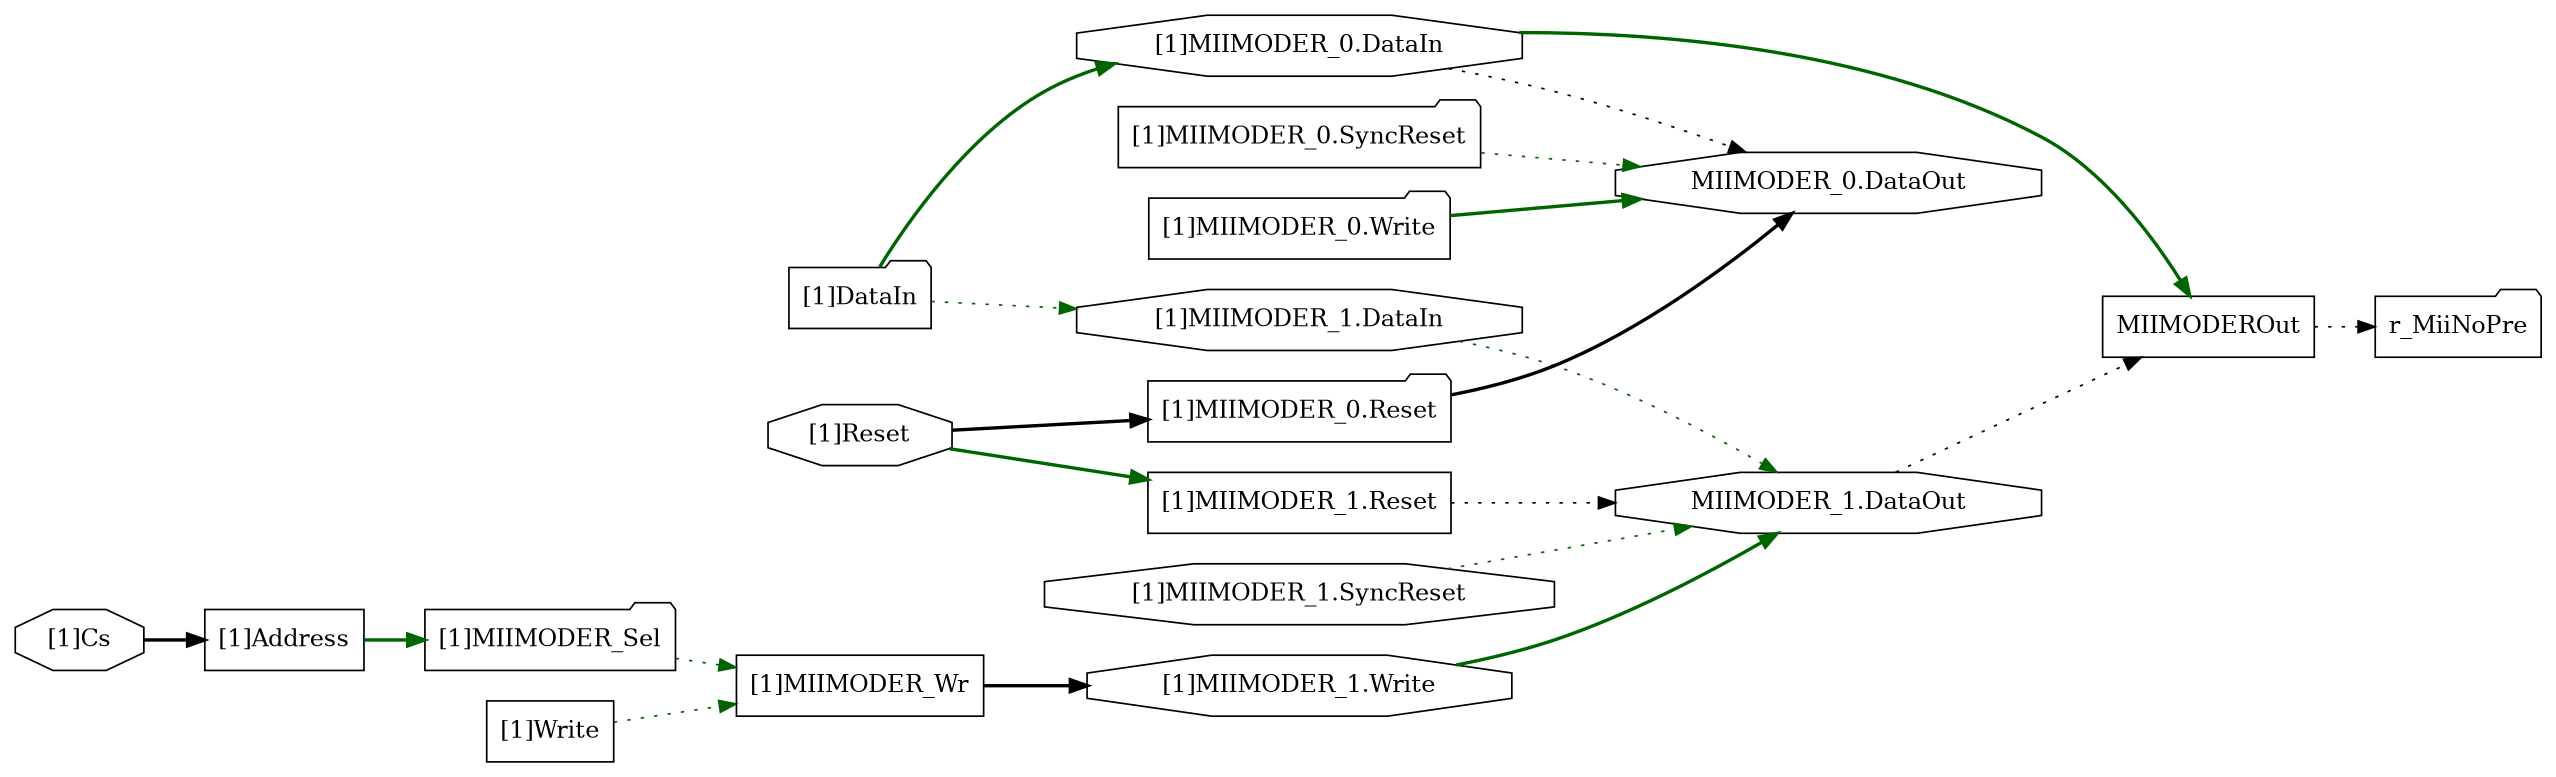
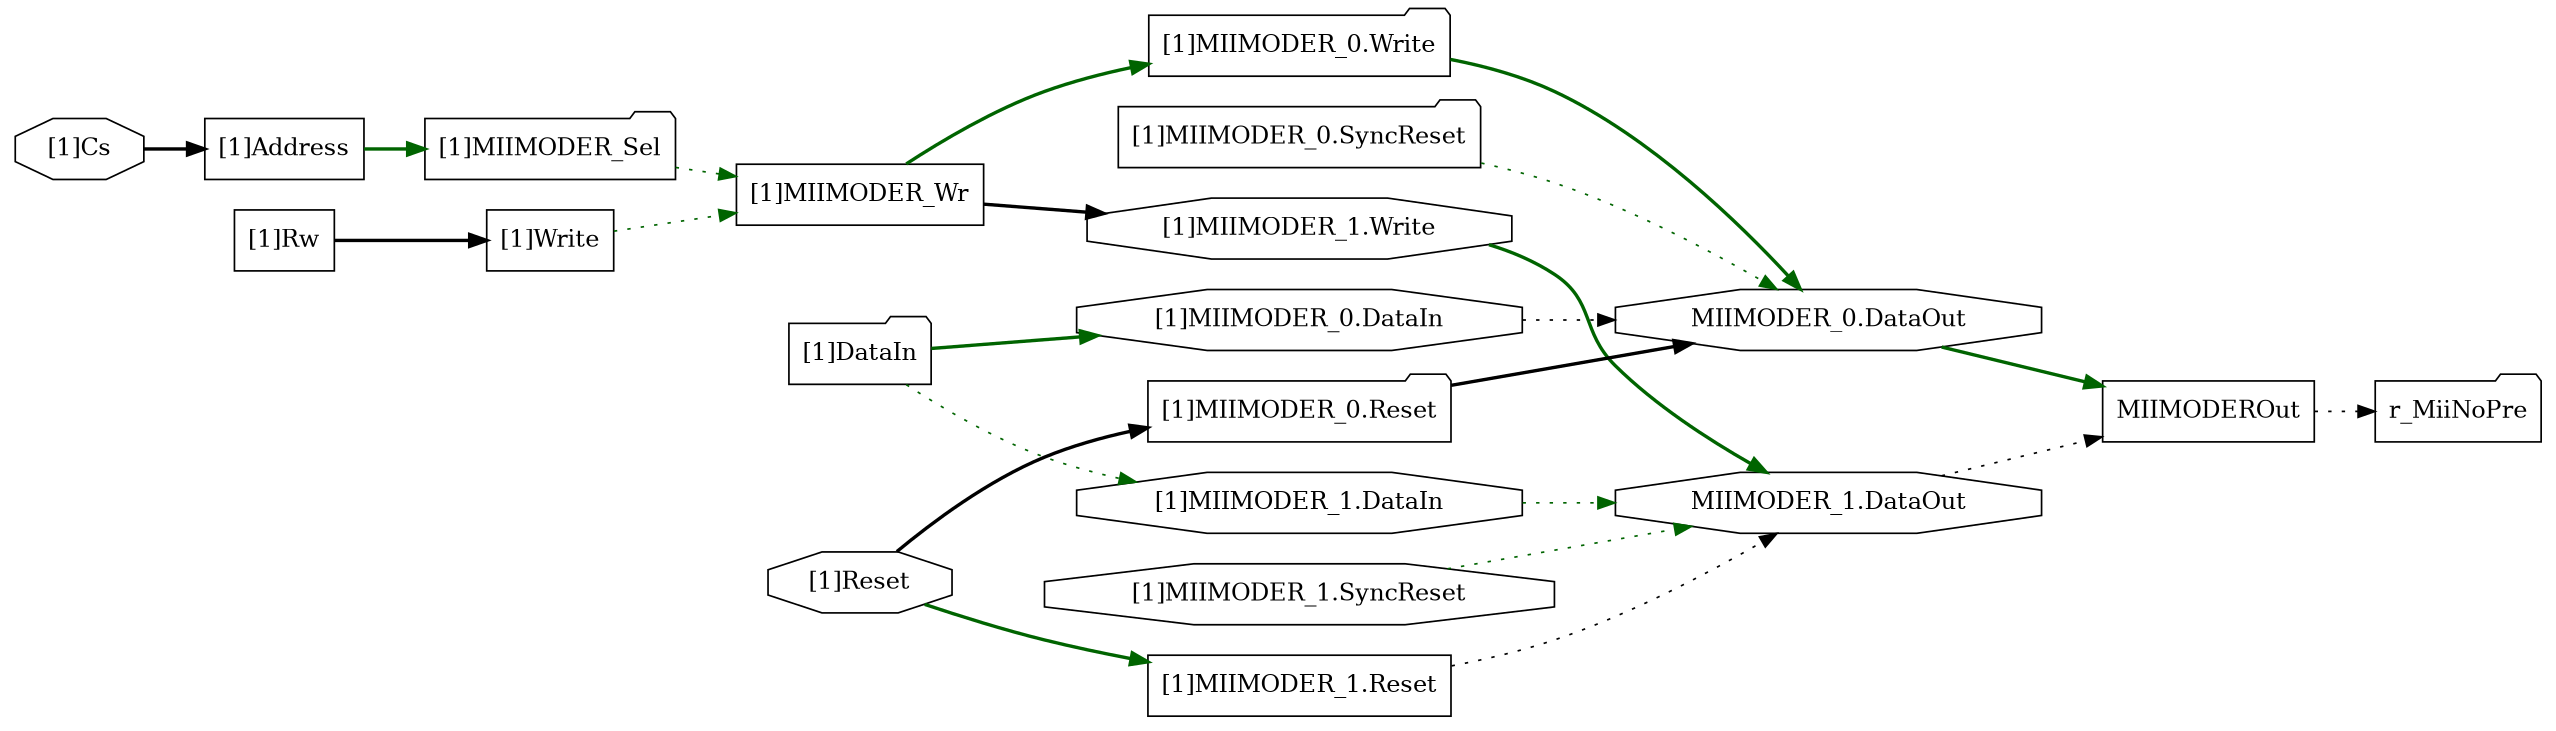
(1885, 77) -> (2013, 364)
none -> (1014, 104)
none -> (284, 240)
